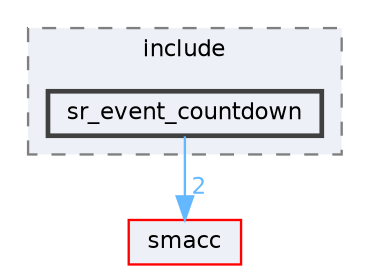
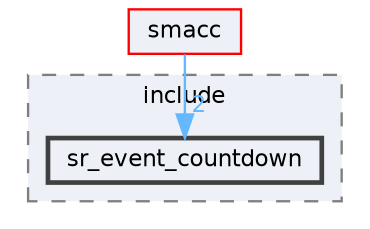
(185, 169) -> (185, 90)
